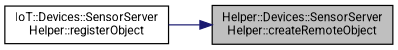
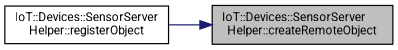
(303, 25) -> (303, 25)
